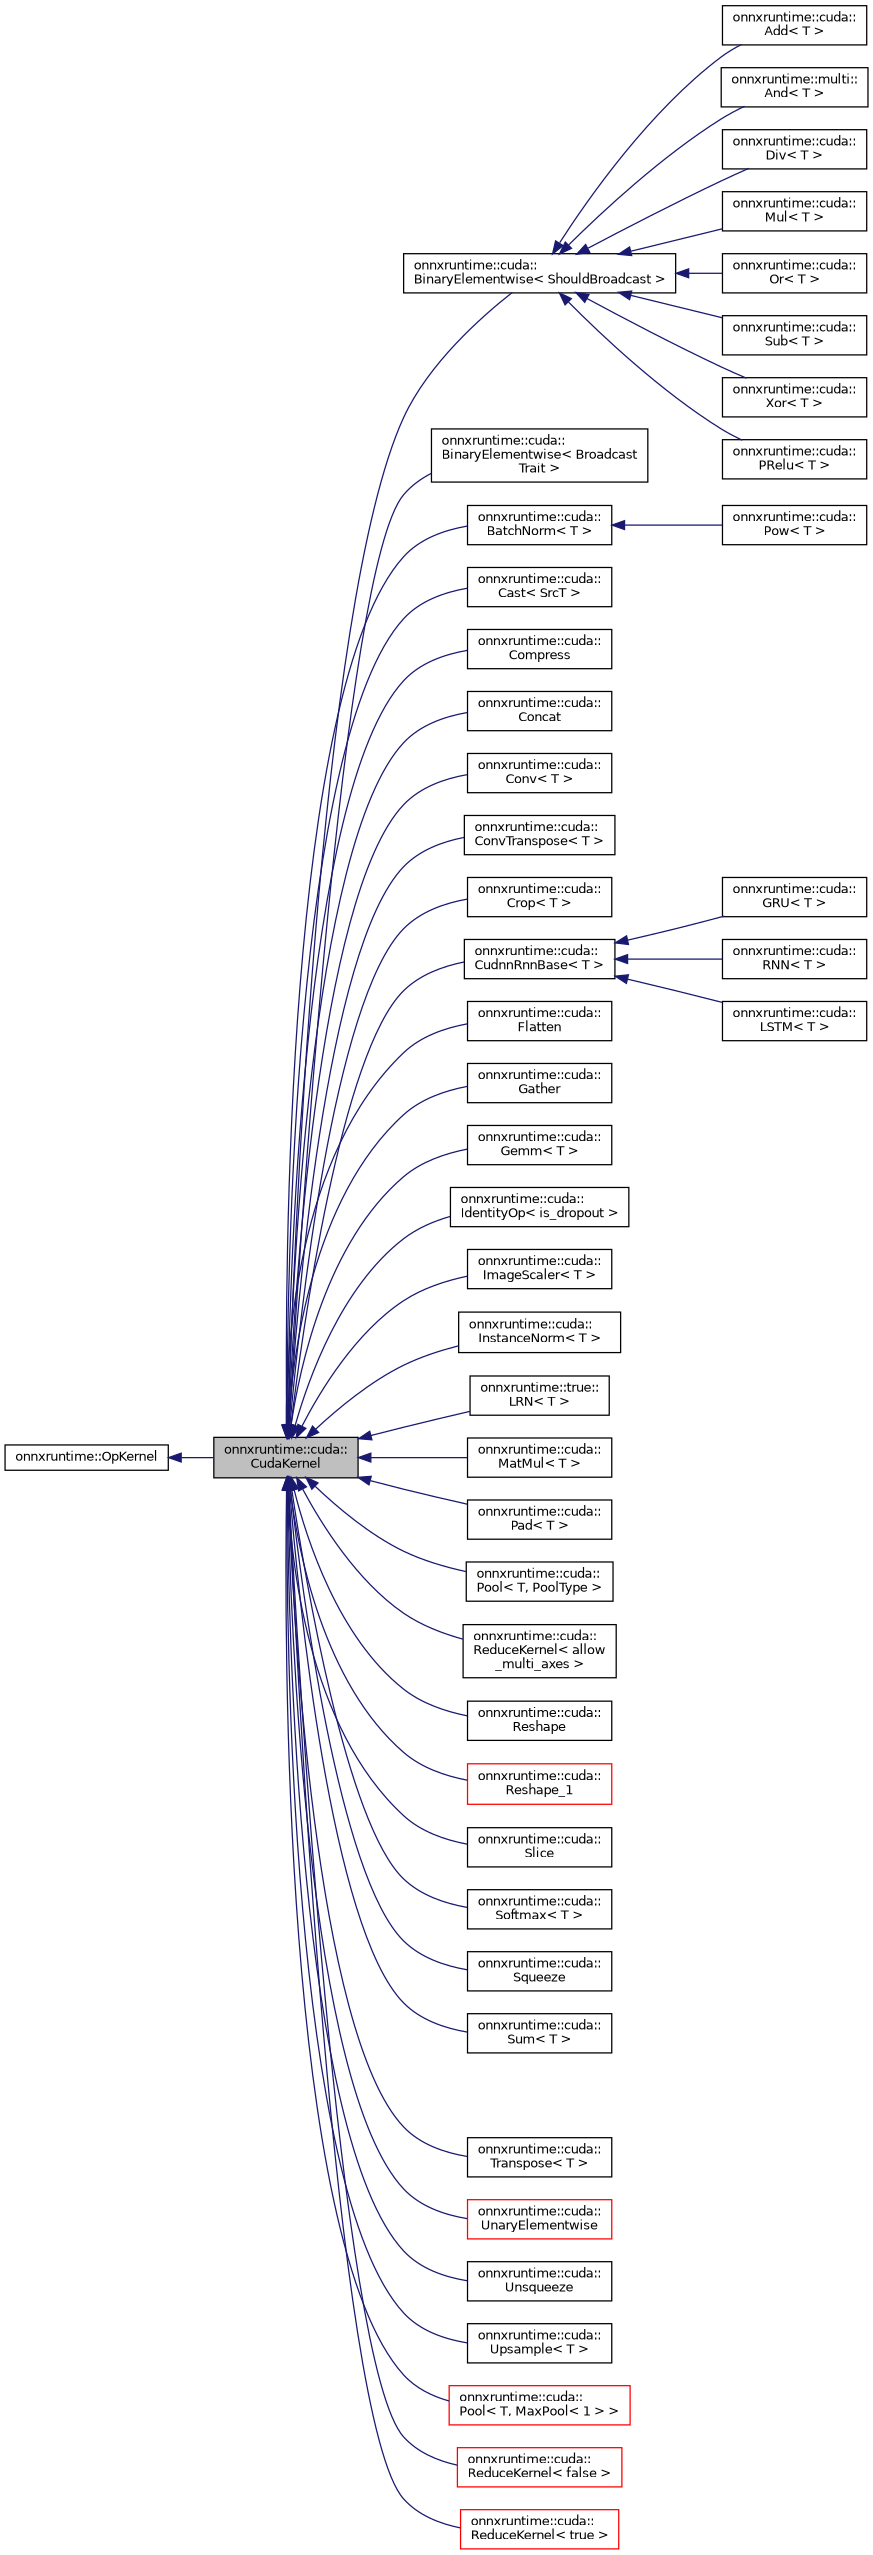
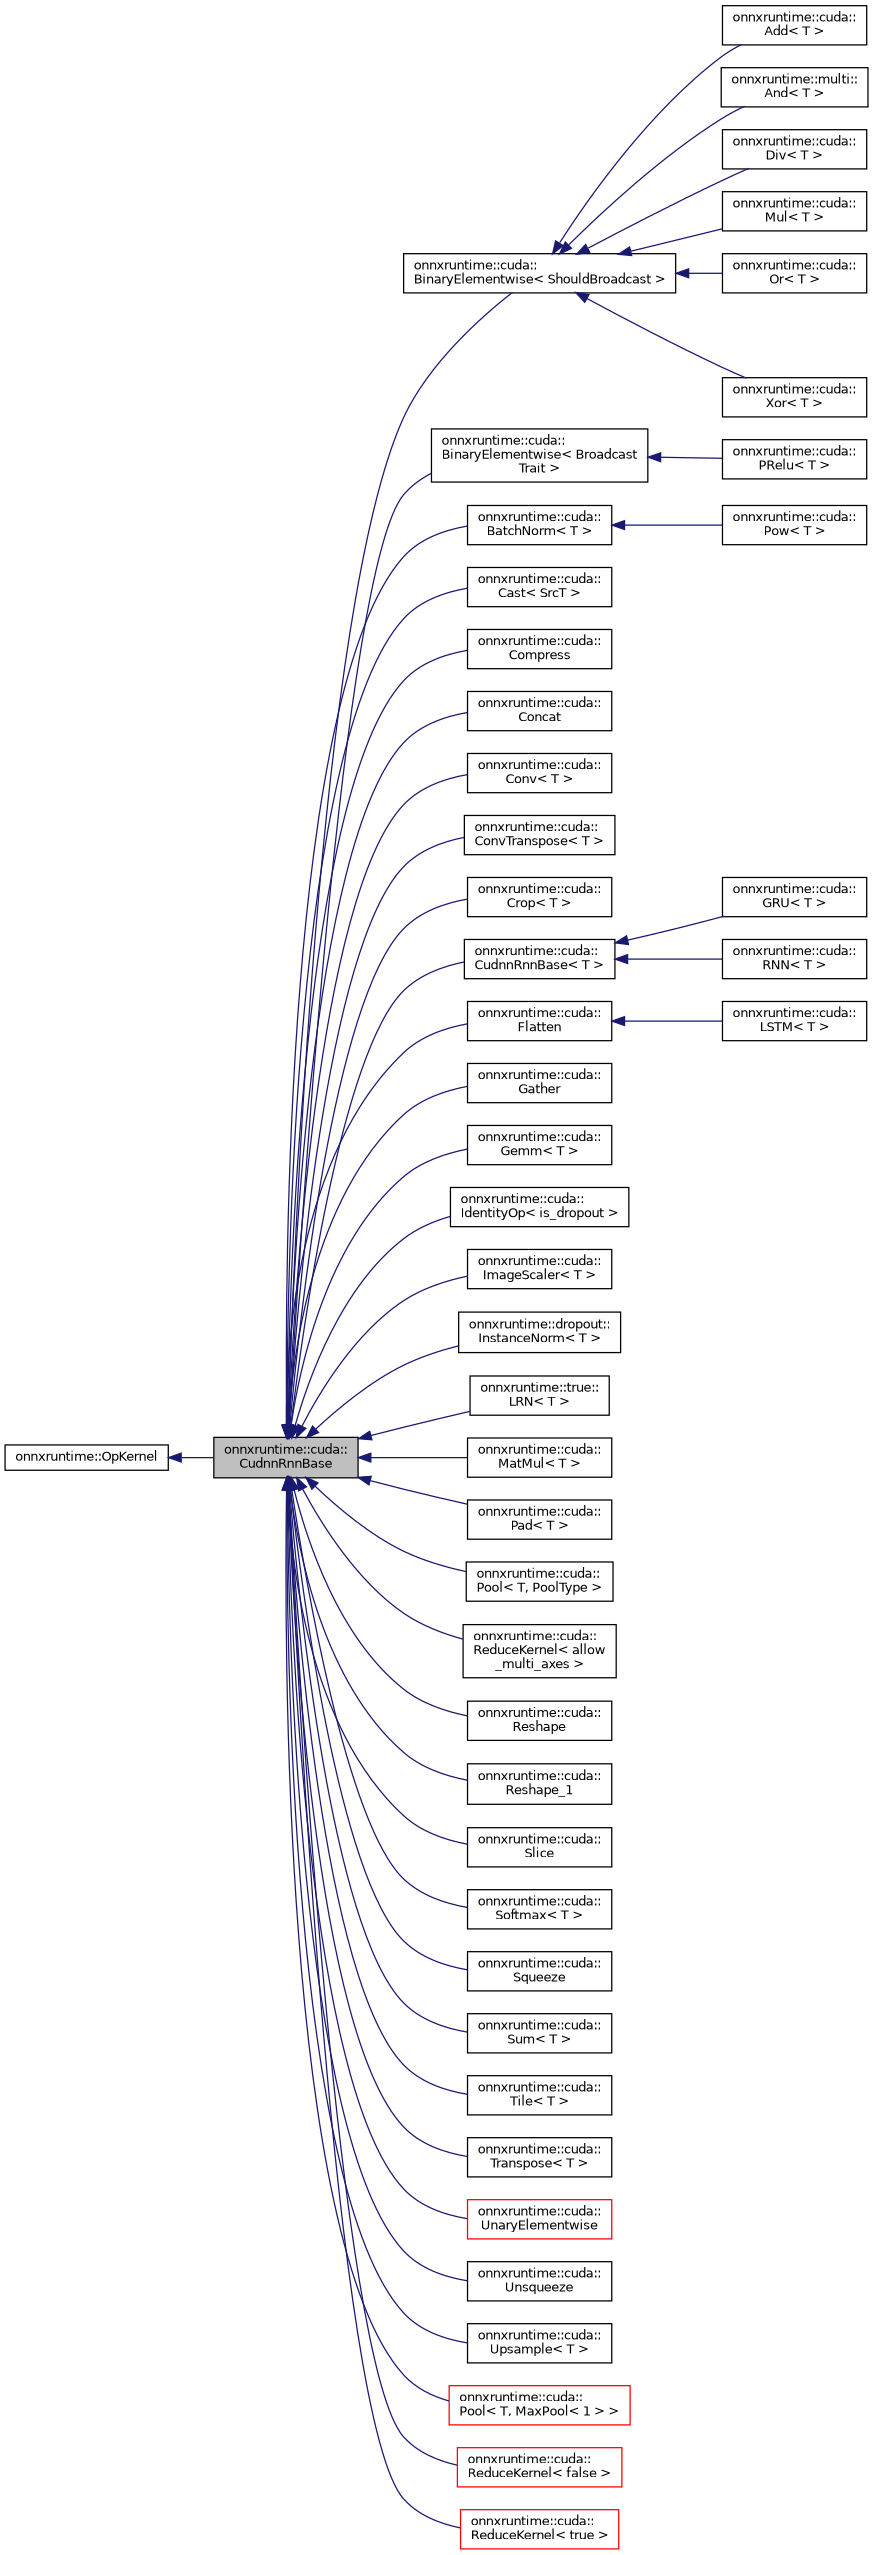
(795, 335) -> none
(651, 377) -> (692, 458)
(675, 991) -> (674, 1021)
(540, 1332) -> (540, 1332)
(286, 1458) -> (286, 1458)
(540, 1784) -> (540, 1784)
none -> (540, 2095)
